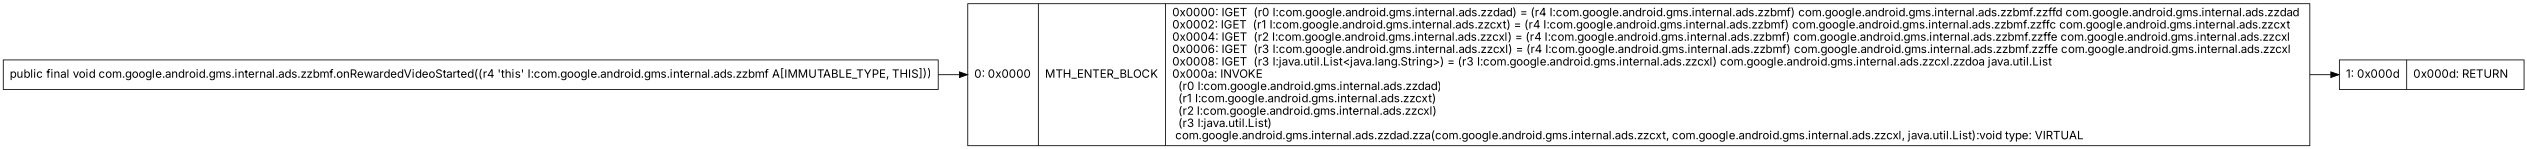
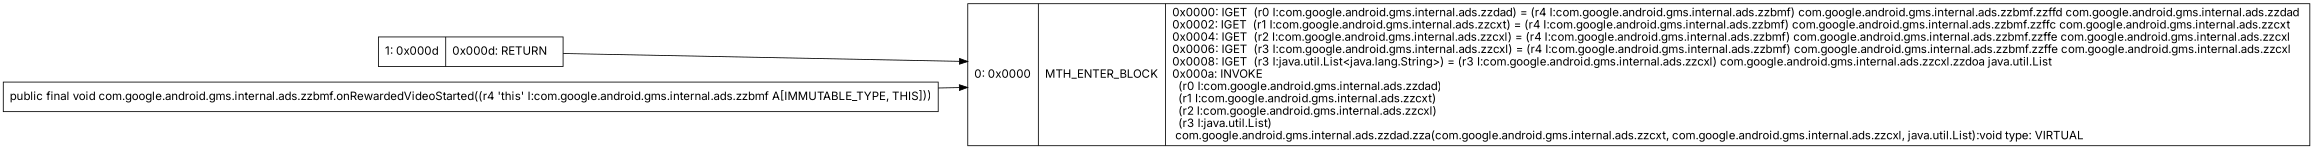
(2320, 75) -> (761, 57)
